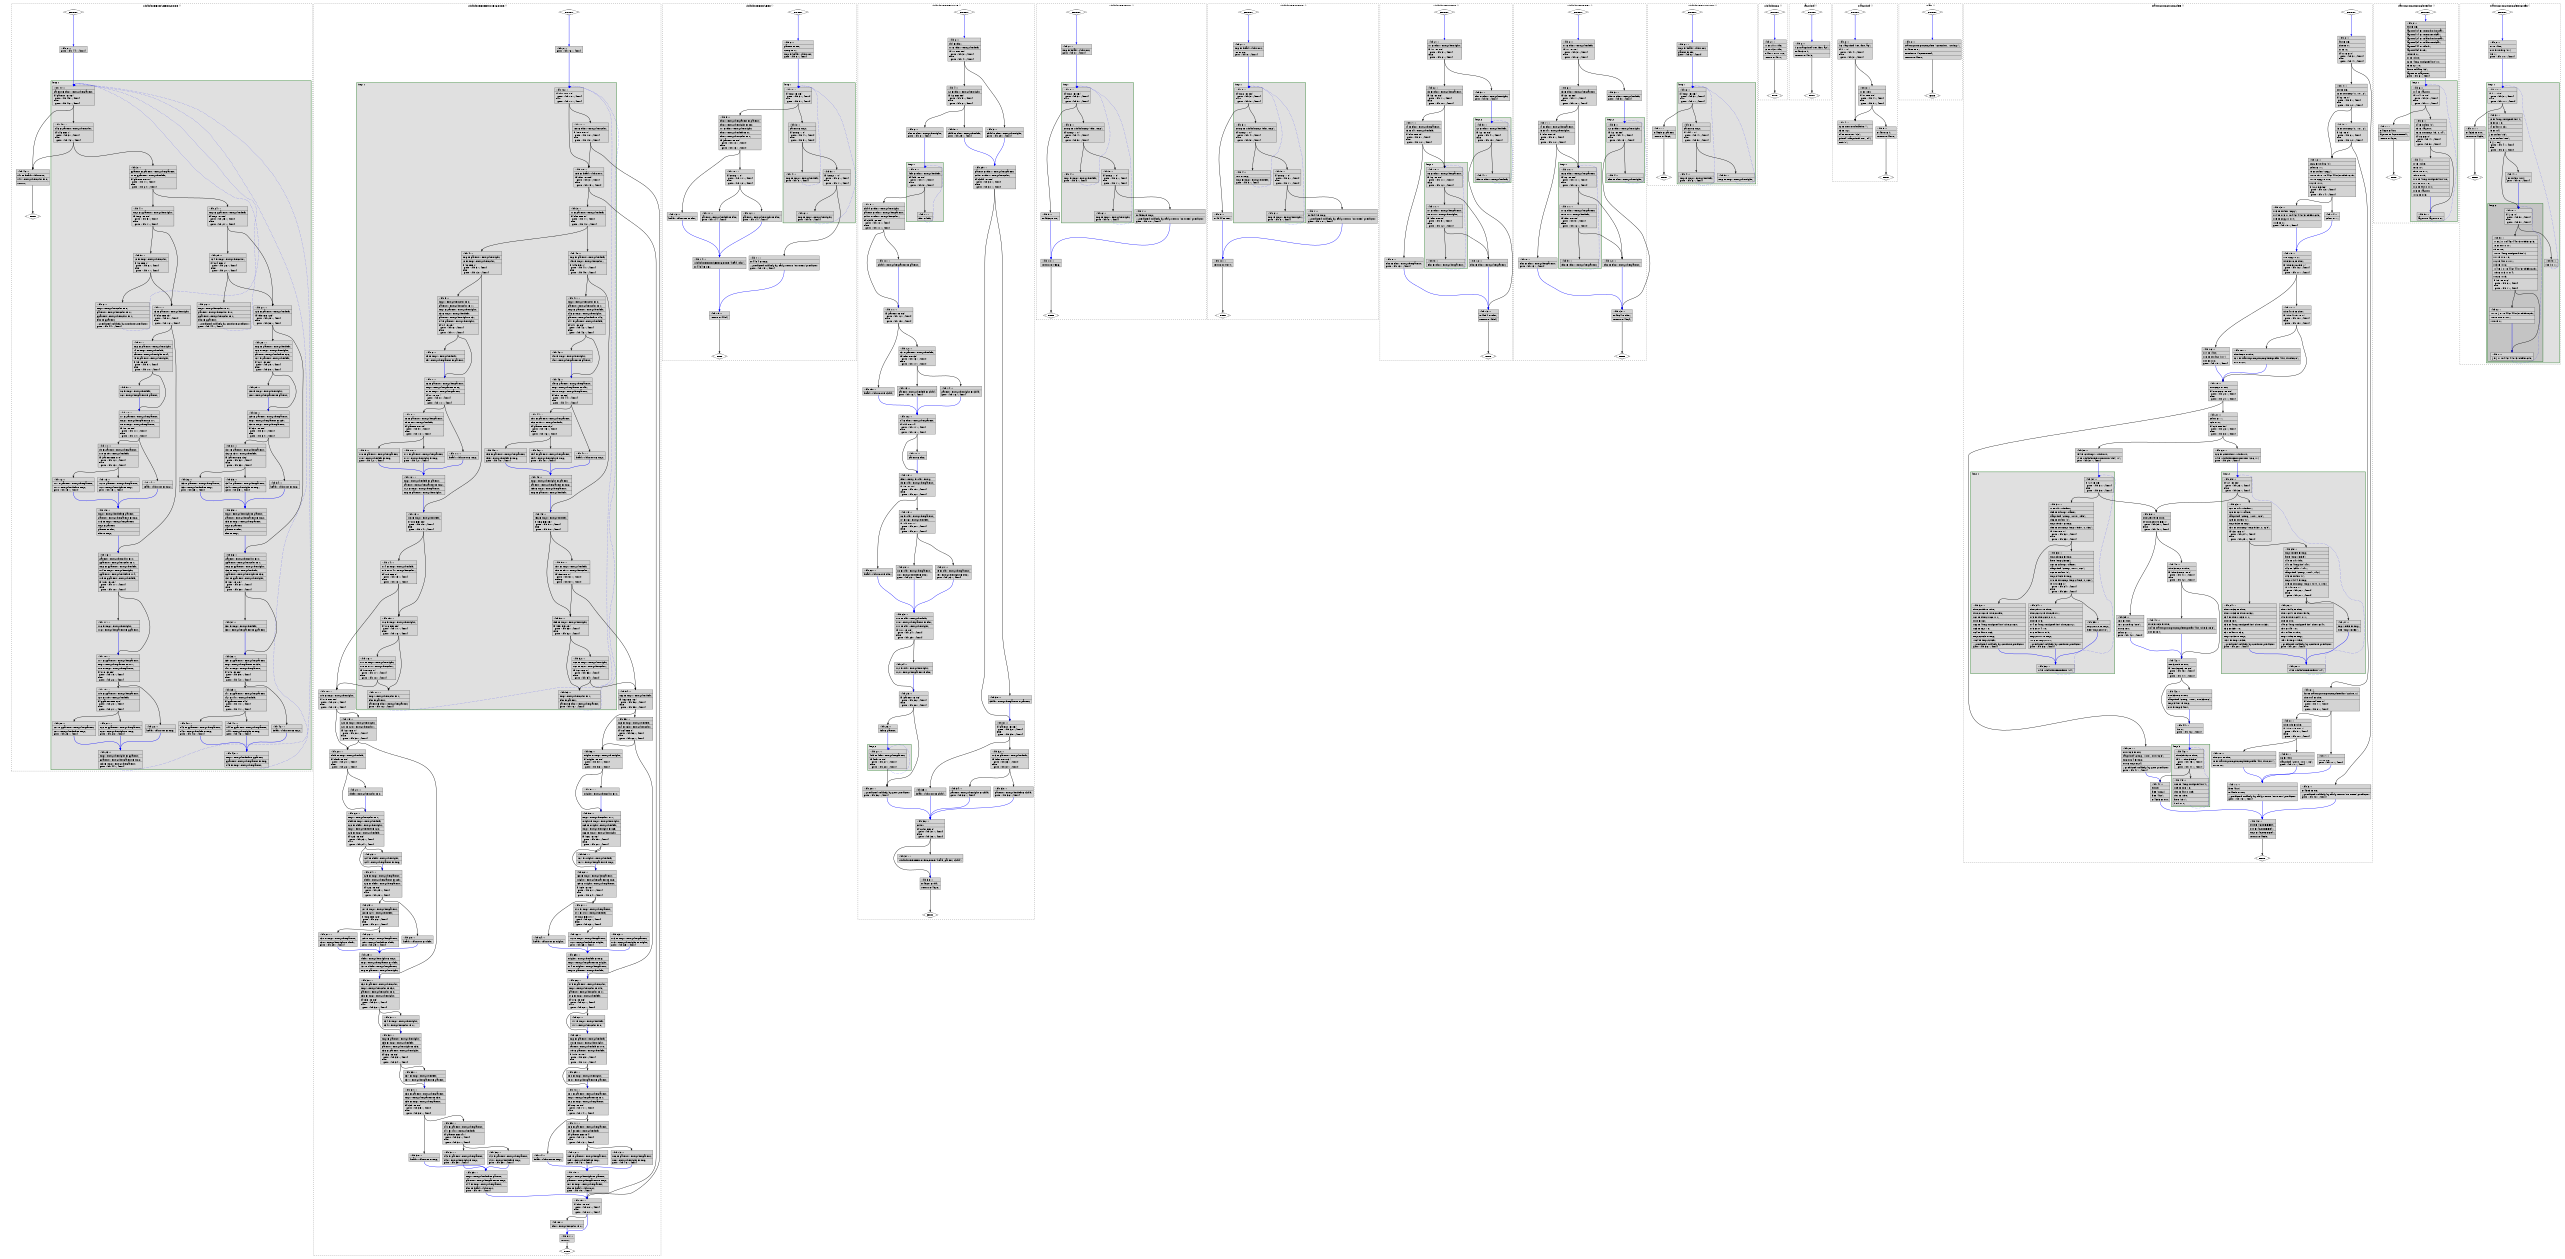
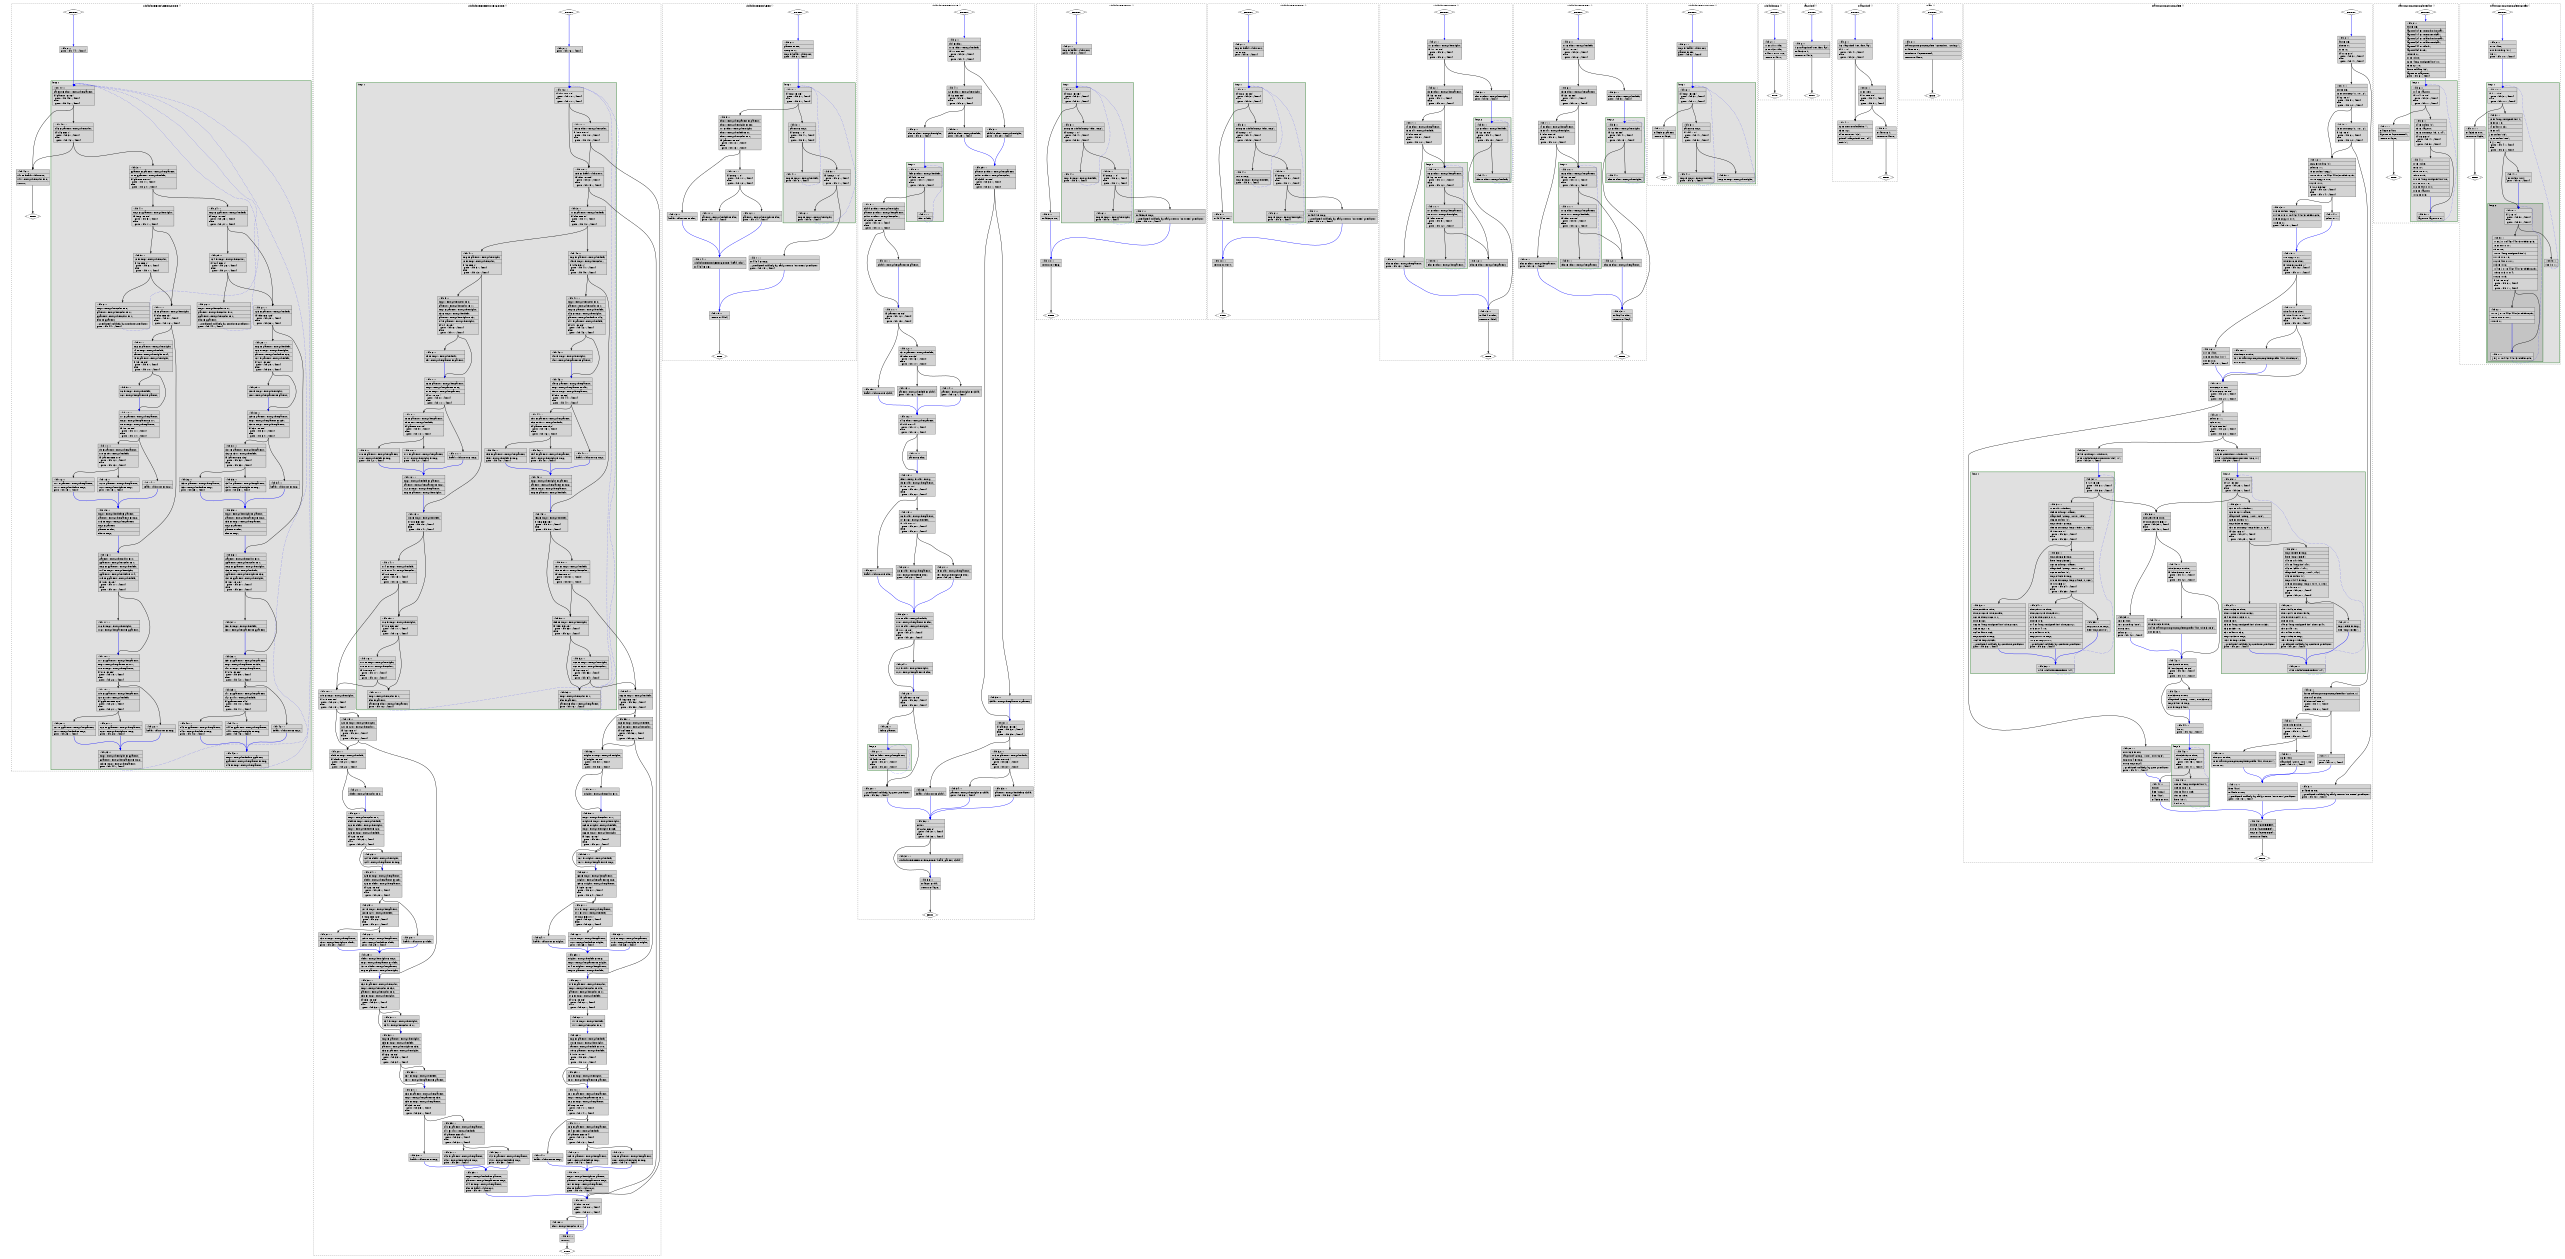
(559, 579) -> (558, 579)
(567, 1020) -> none
